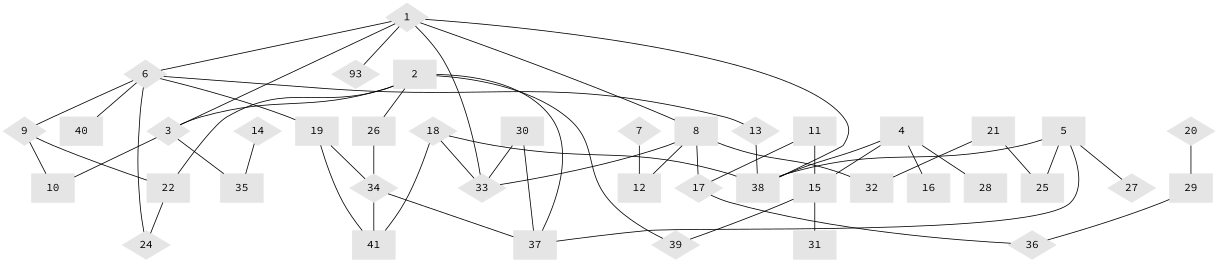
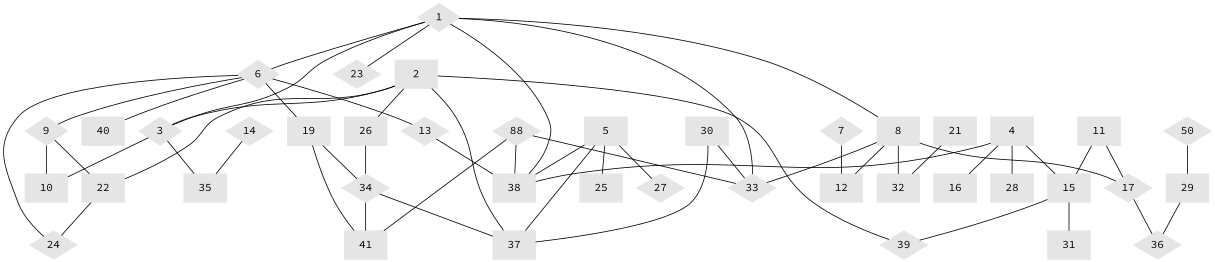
(356, 74) -> (357, 74)
(433, 131) -> (517, 131)
(1191, 131) -> (1188, 131)
(1018, 160) -> none
